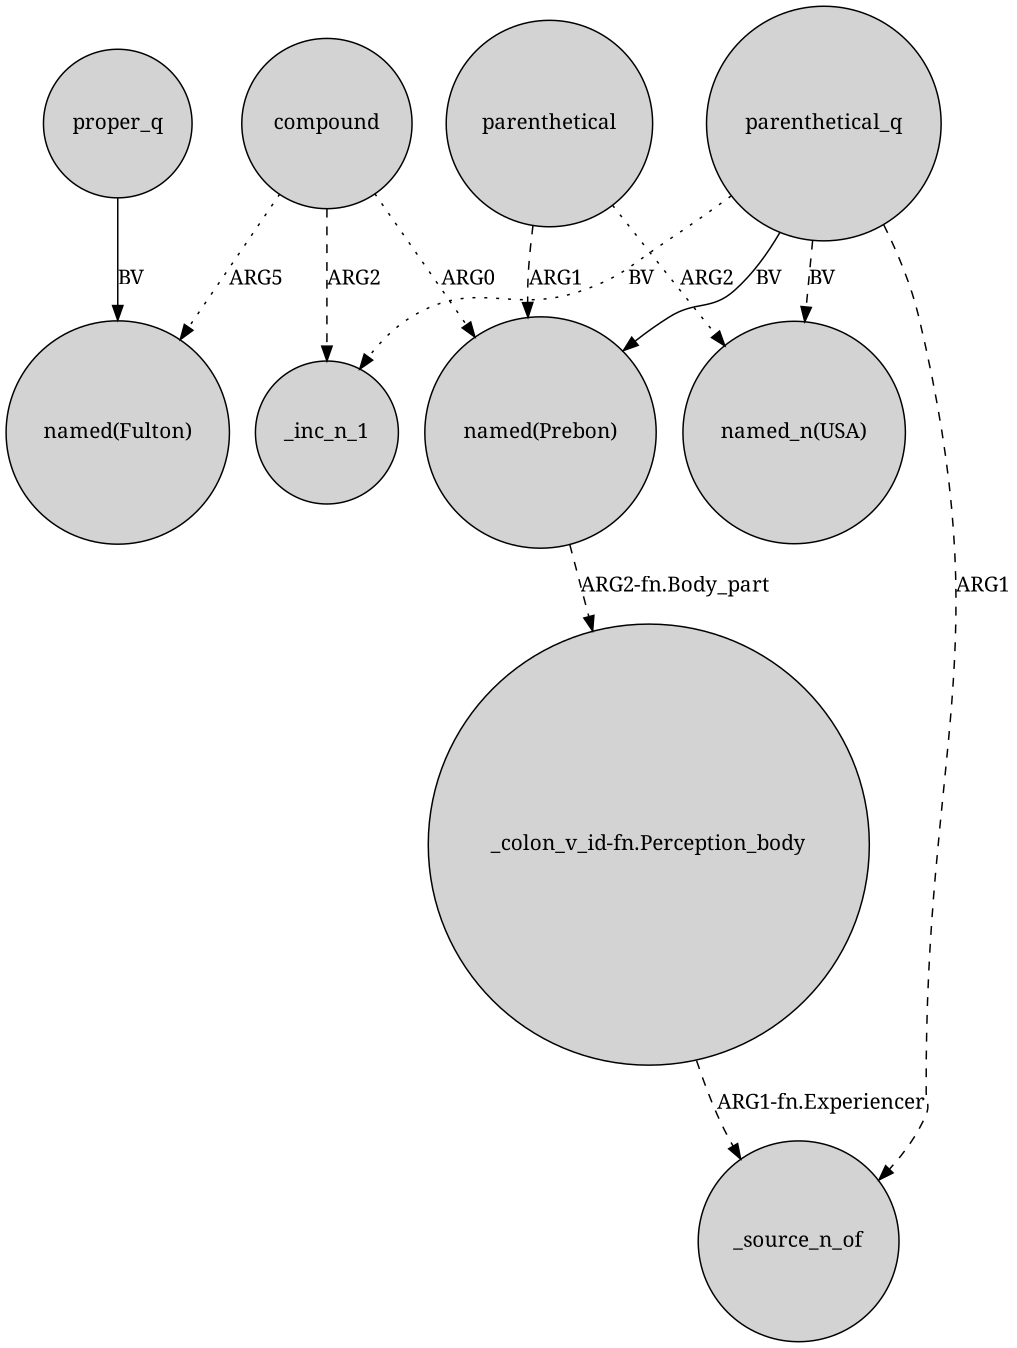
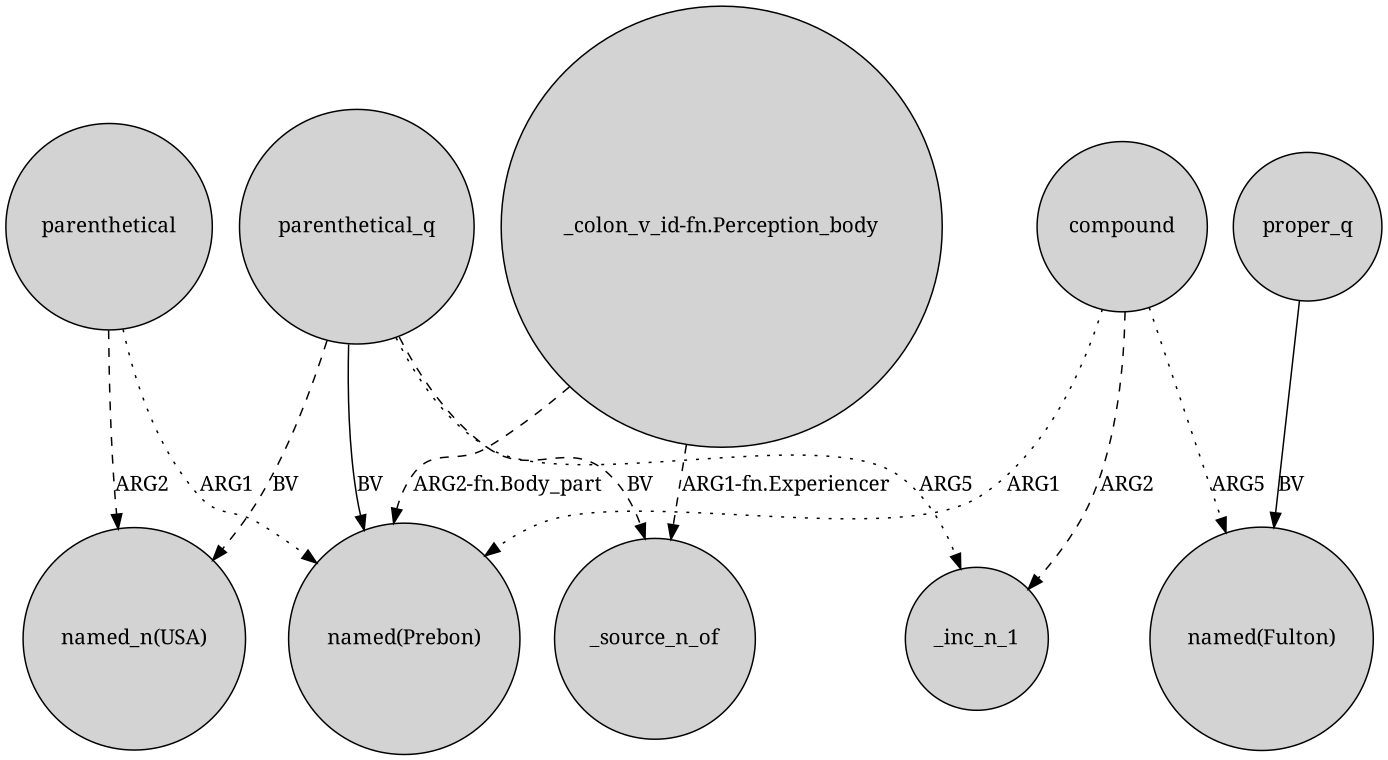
(529, 264) -> (180, 471)
(664, 270) -> (111, 422)
(469, 279) -> (1034, 485)
(642, 279) -> (946, 485)
(579, 581) -> (474, 453)
(983, 586) -> (641, 485)
